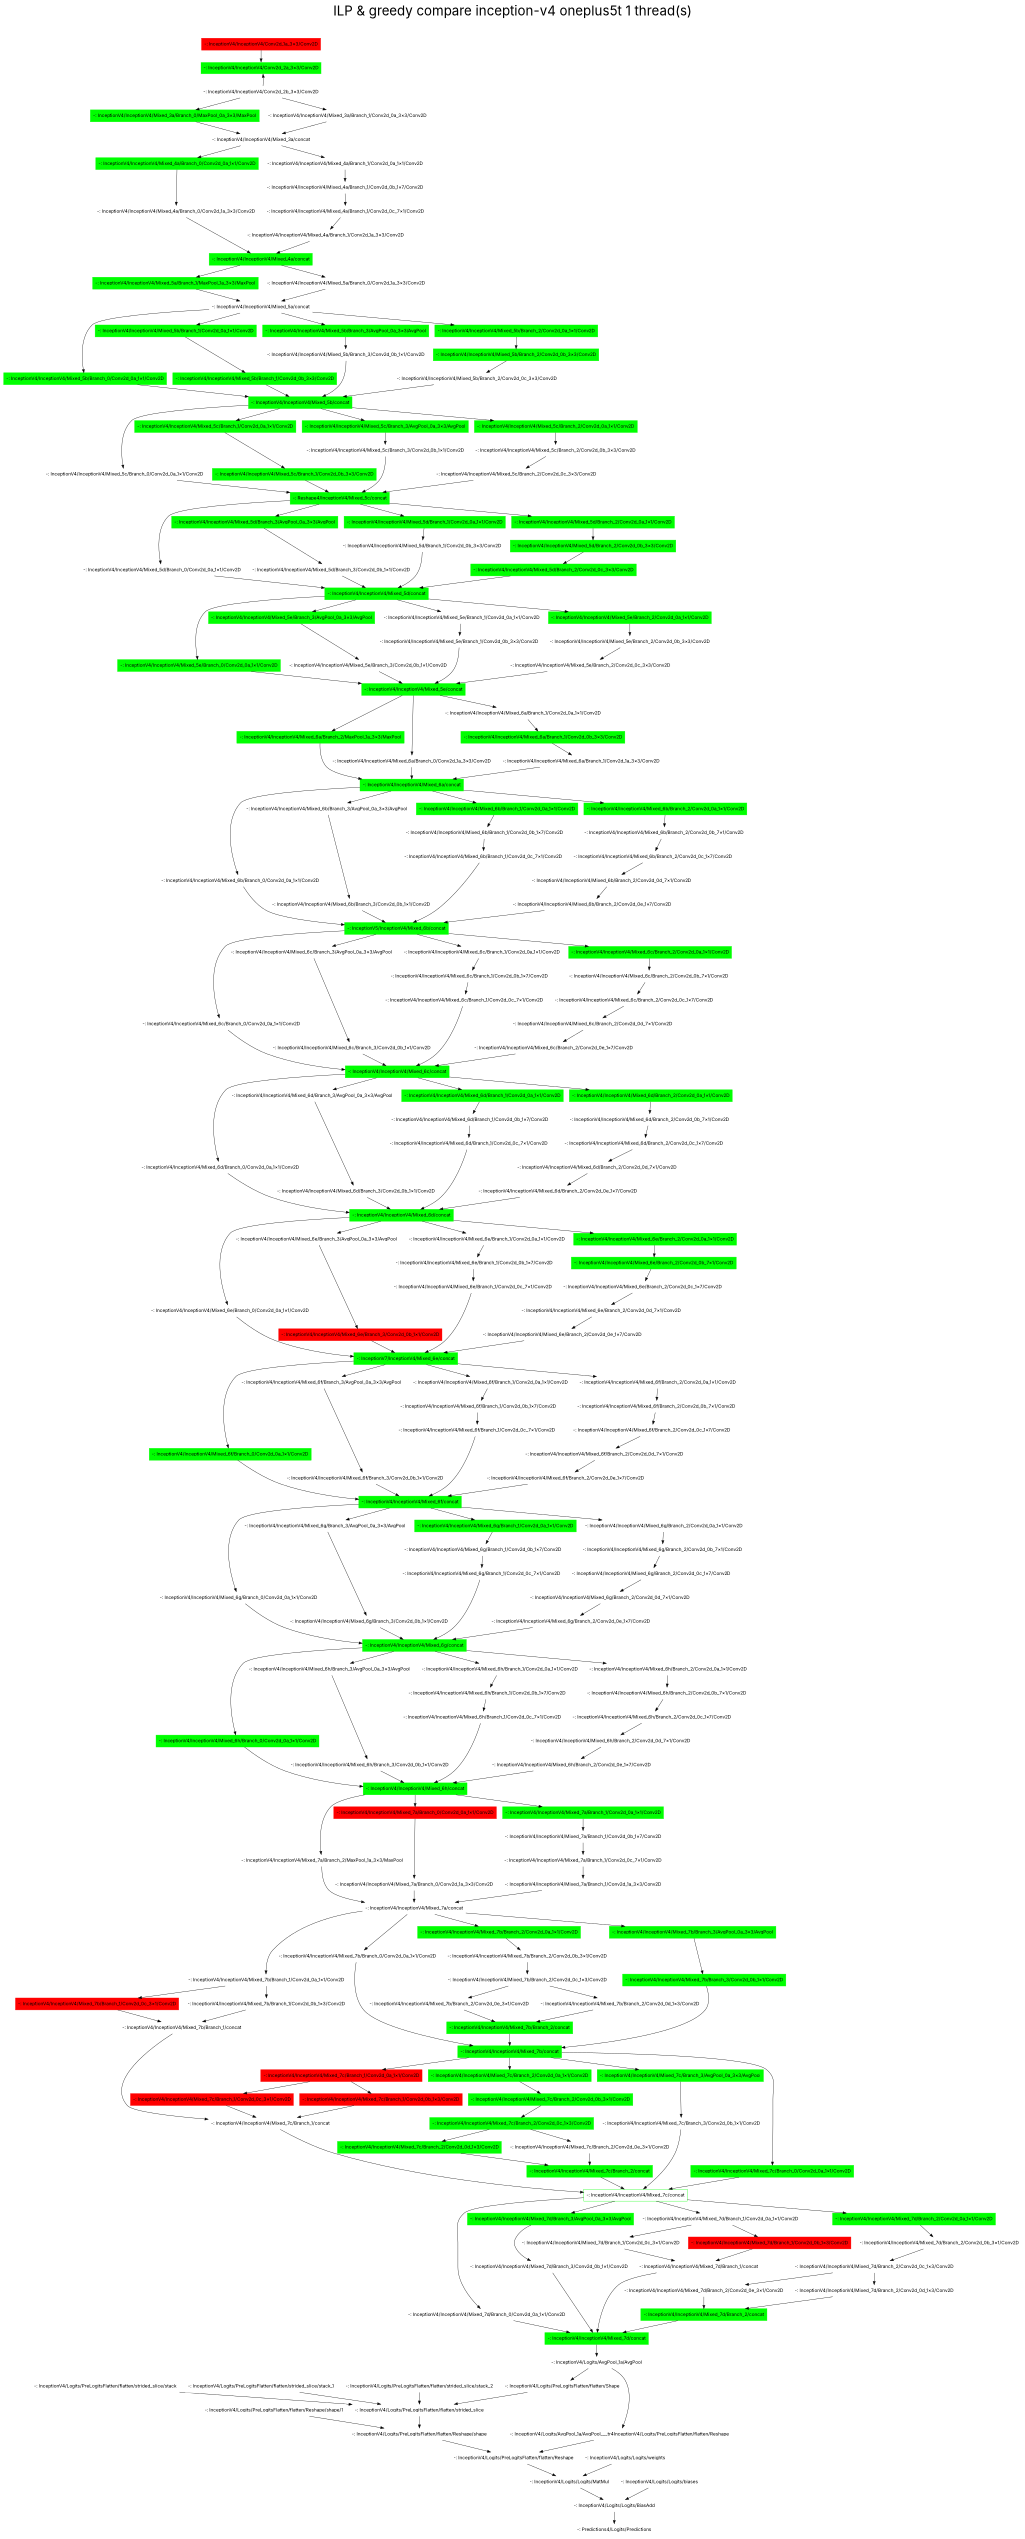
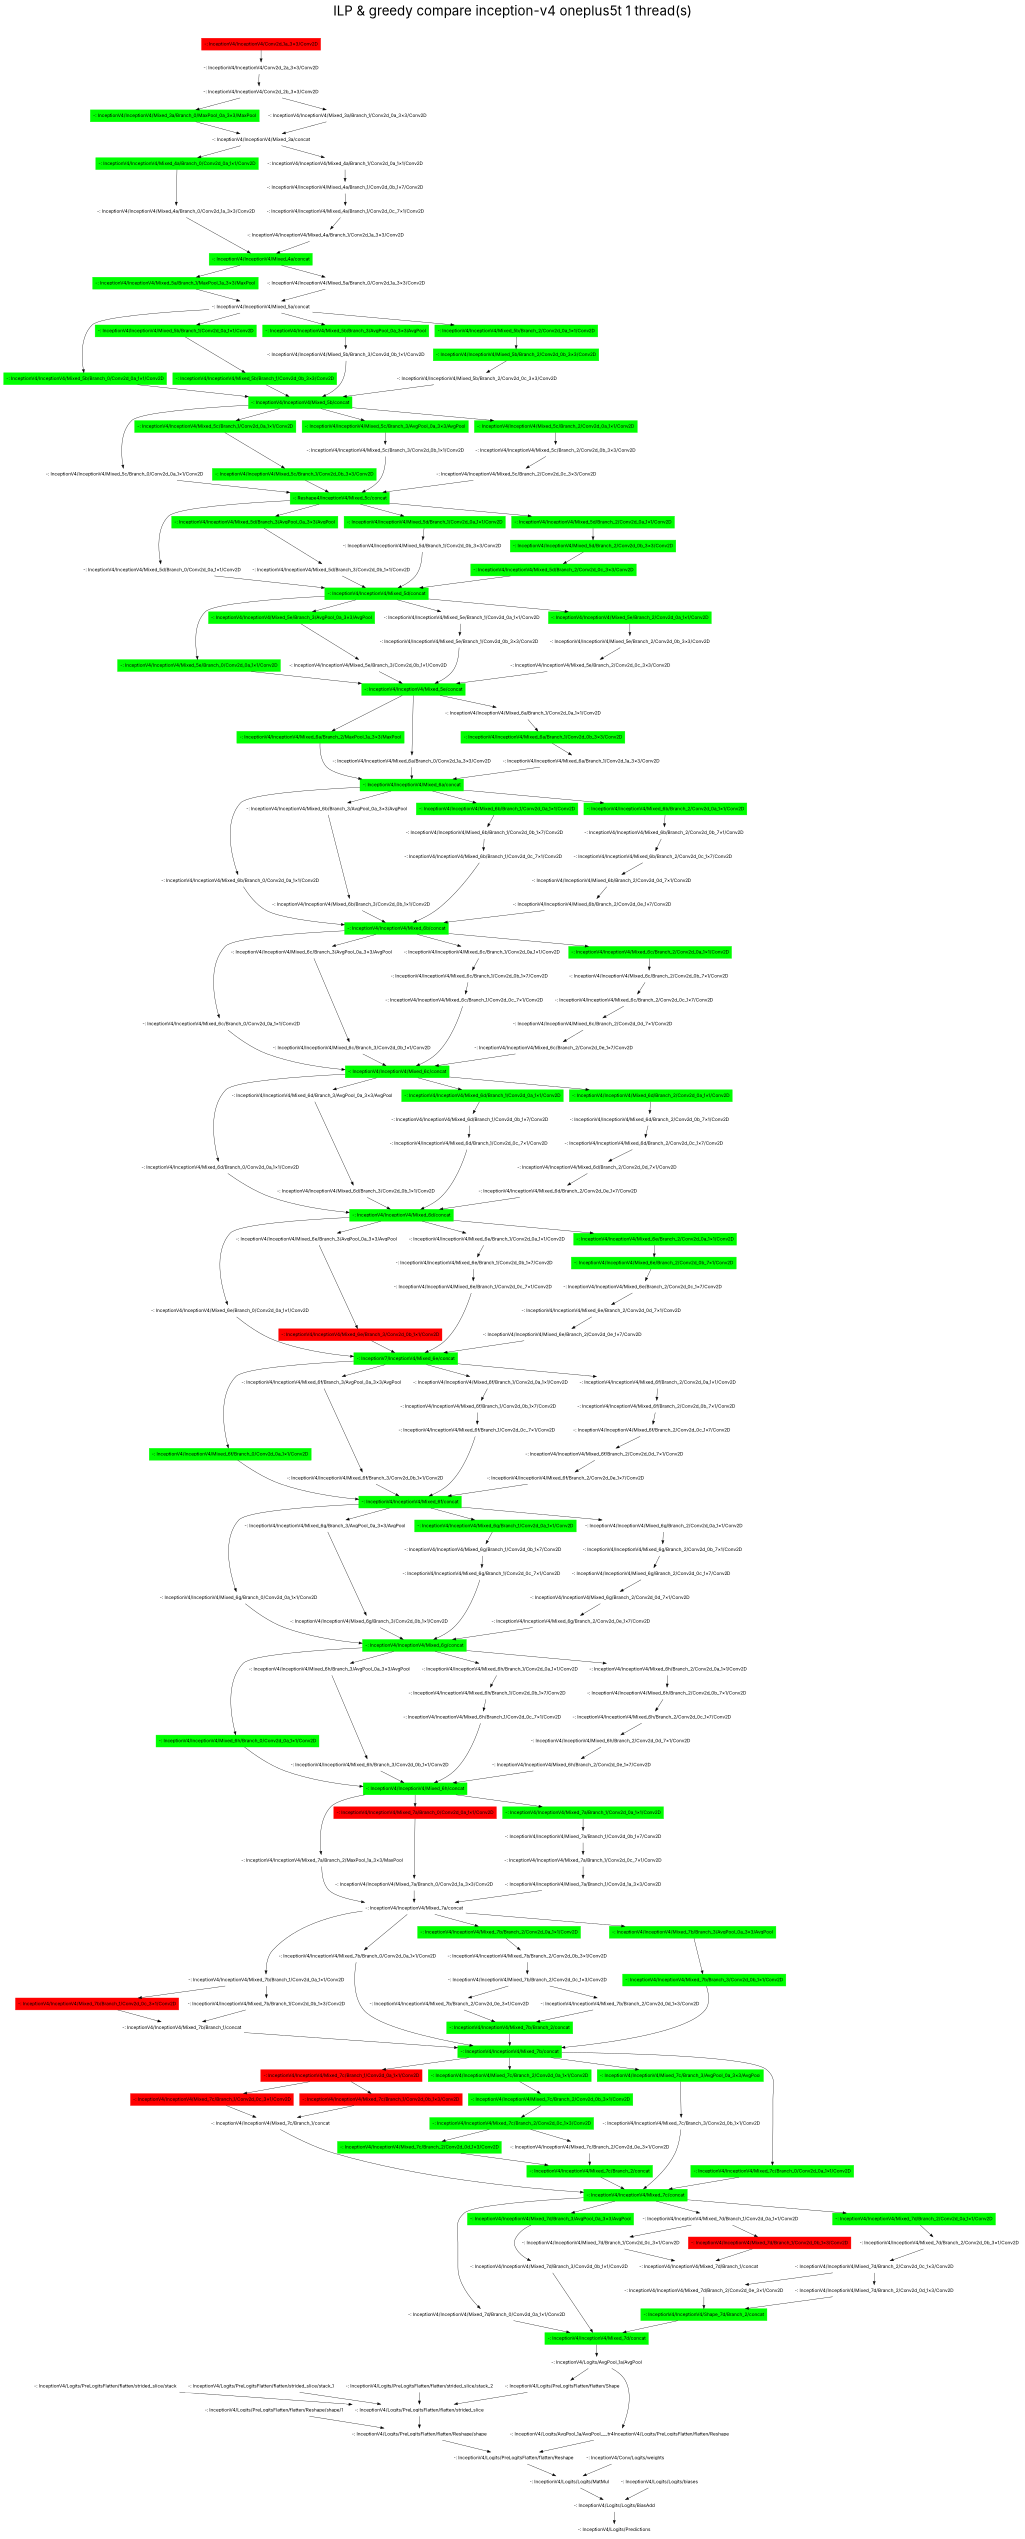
(261, 68) -> (261, 68)
(263, 82) -> (259, 78)
(397, 928) -> (397, 928)
(124, 2099) -> (349, 2040)
(636, 2195) -> (636, 2195)
(615, 2288) -> none
(704, 2315) -> (704, 2315)
(625, 2458) -> (625, 2458)
(614, 2530) -> (614, 2530)
